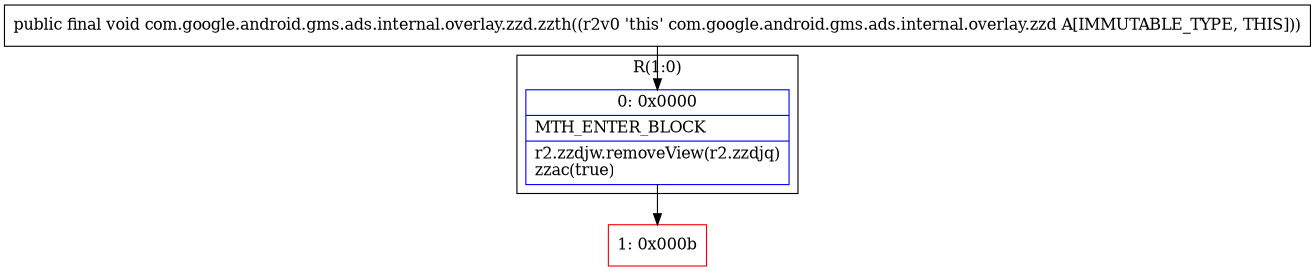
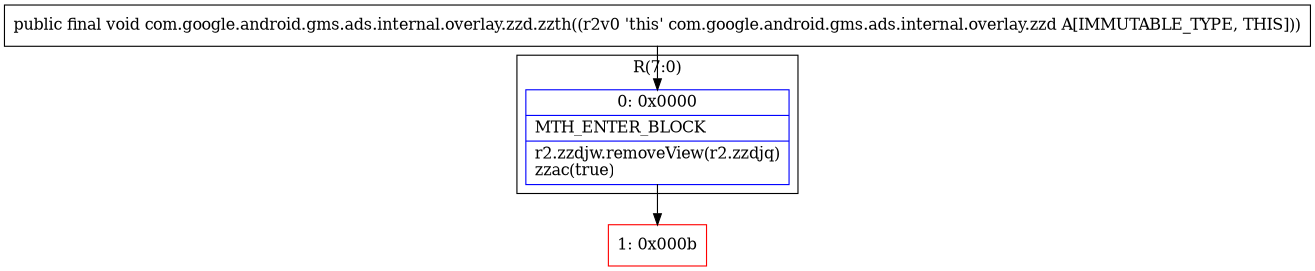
(657, 68) -> (657, 68)
